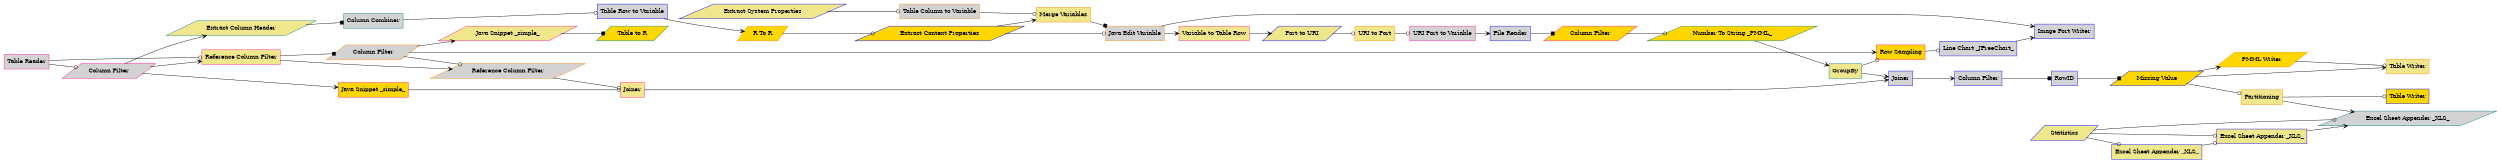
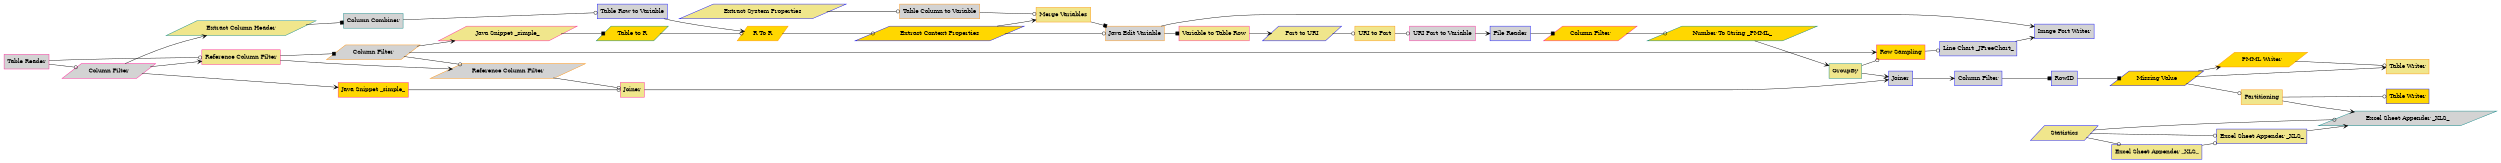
none -> (700, 33)
(1170, 33) -> (1170, 33)
